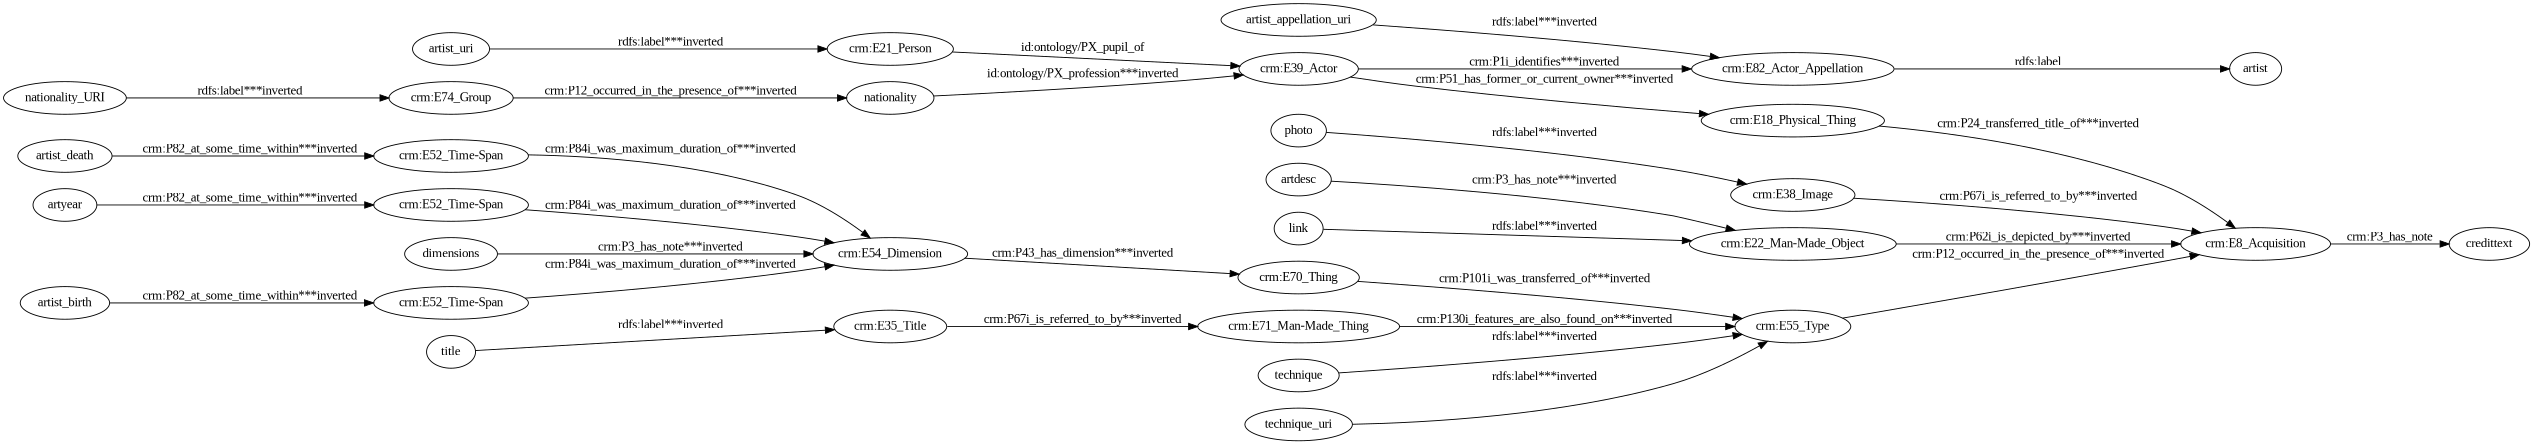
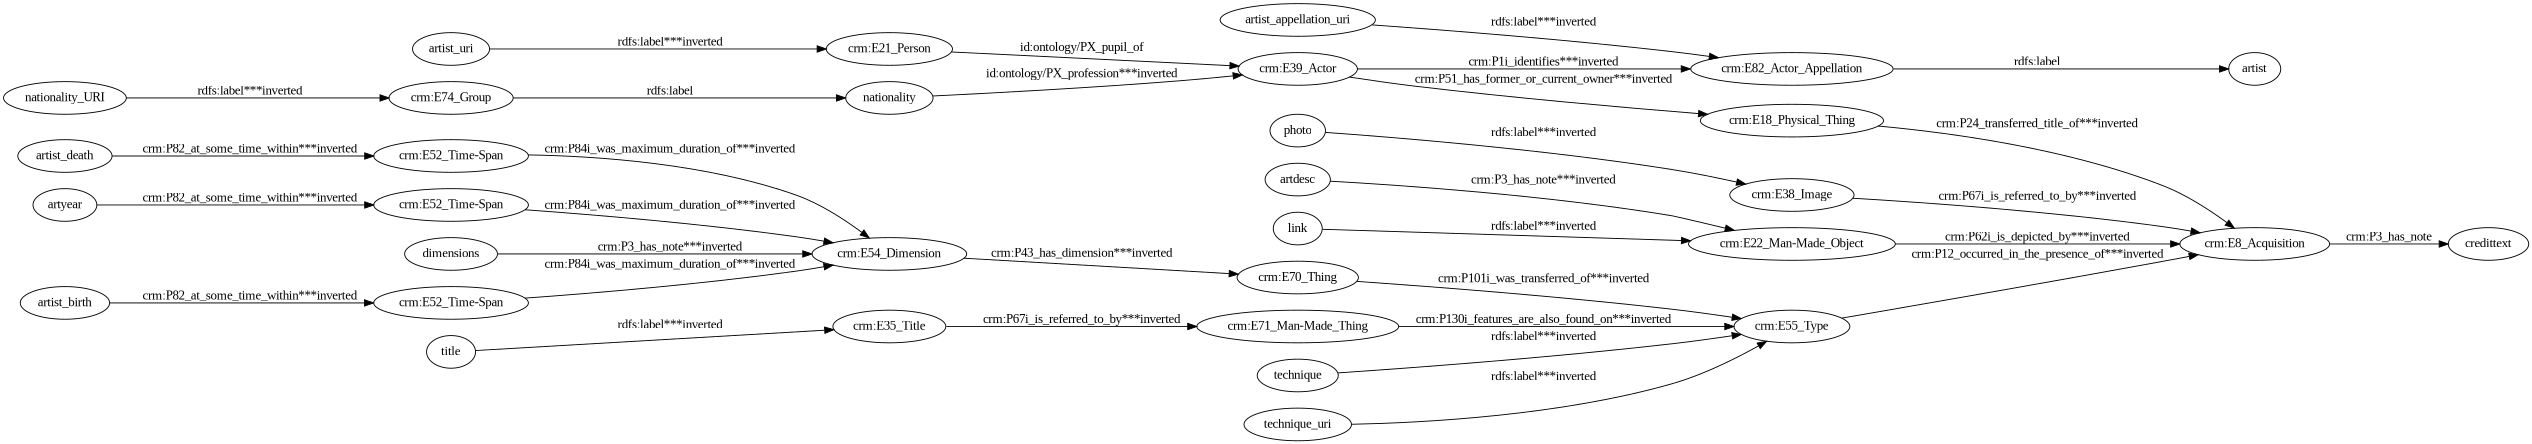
(671, 91) -> (670, 91)
